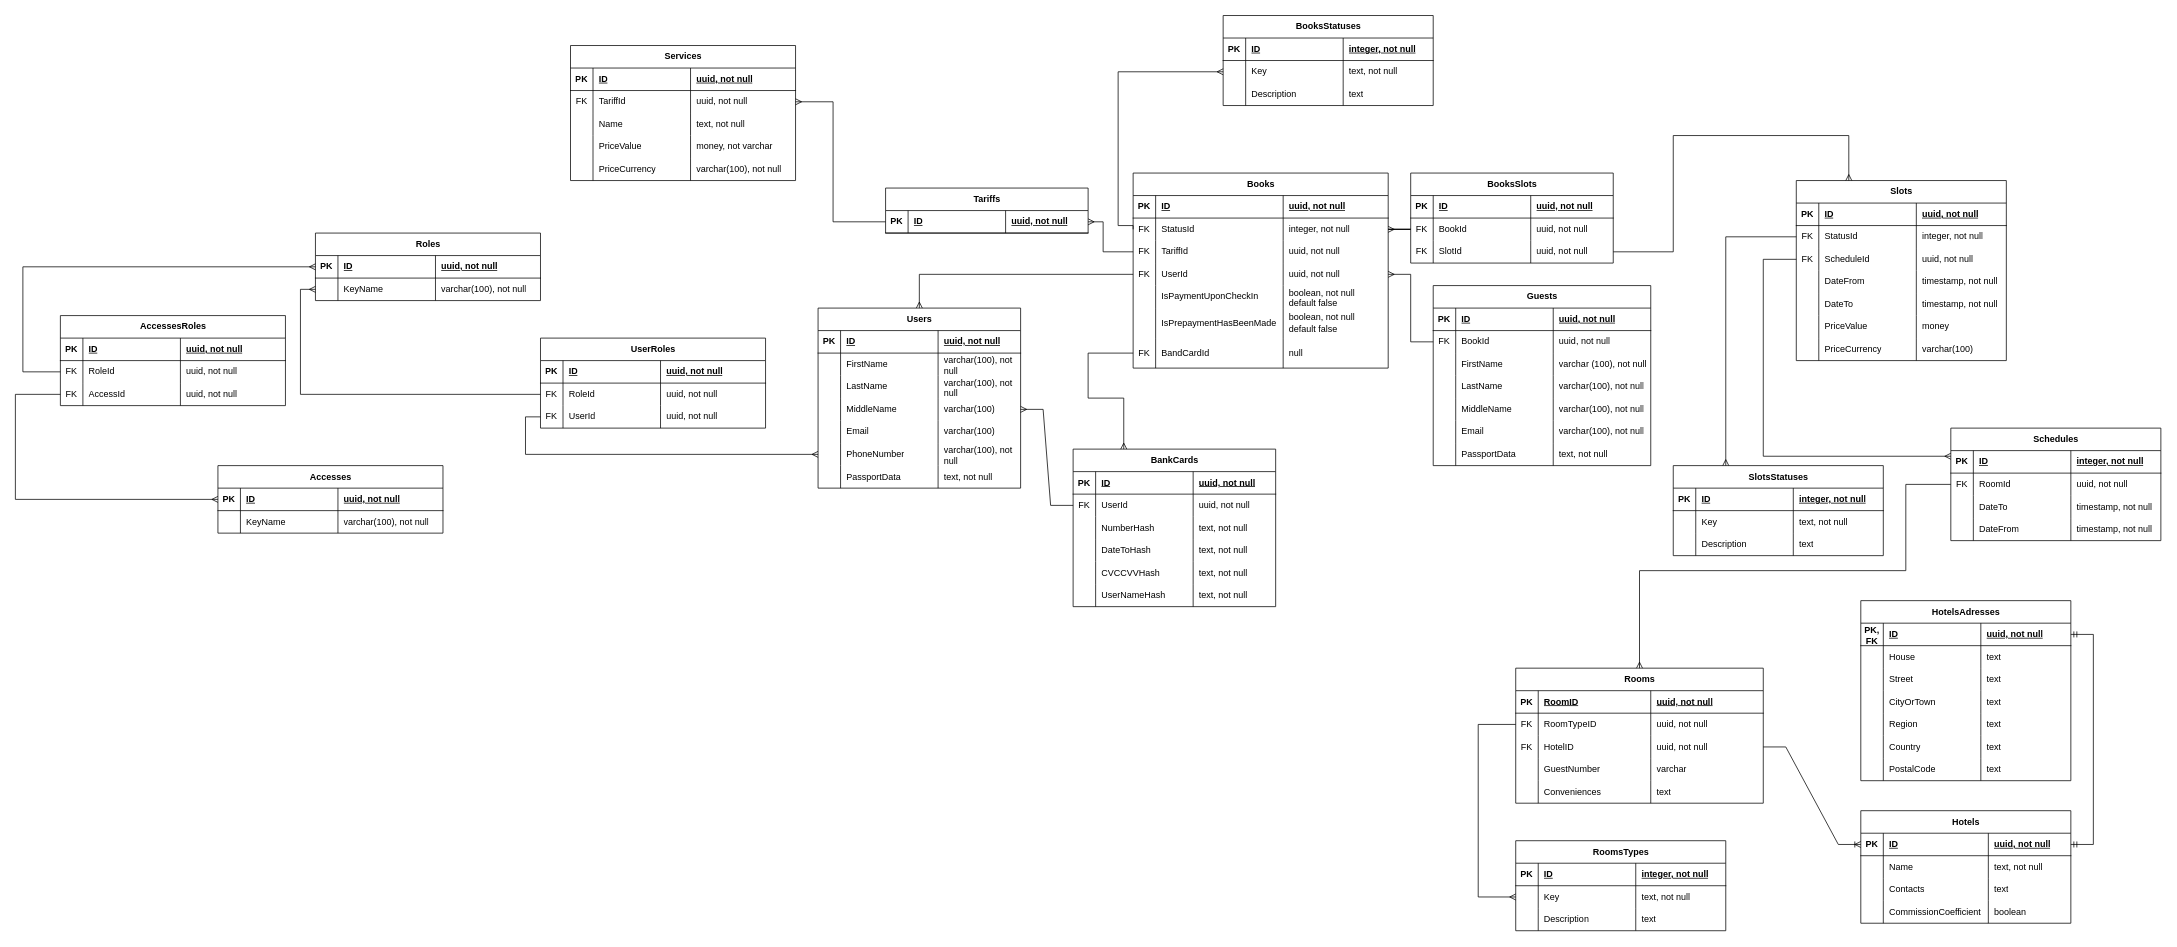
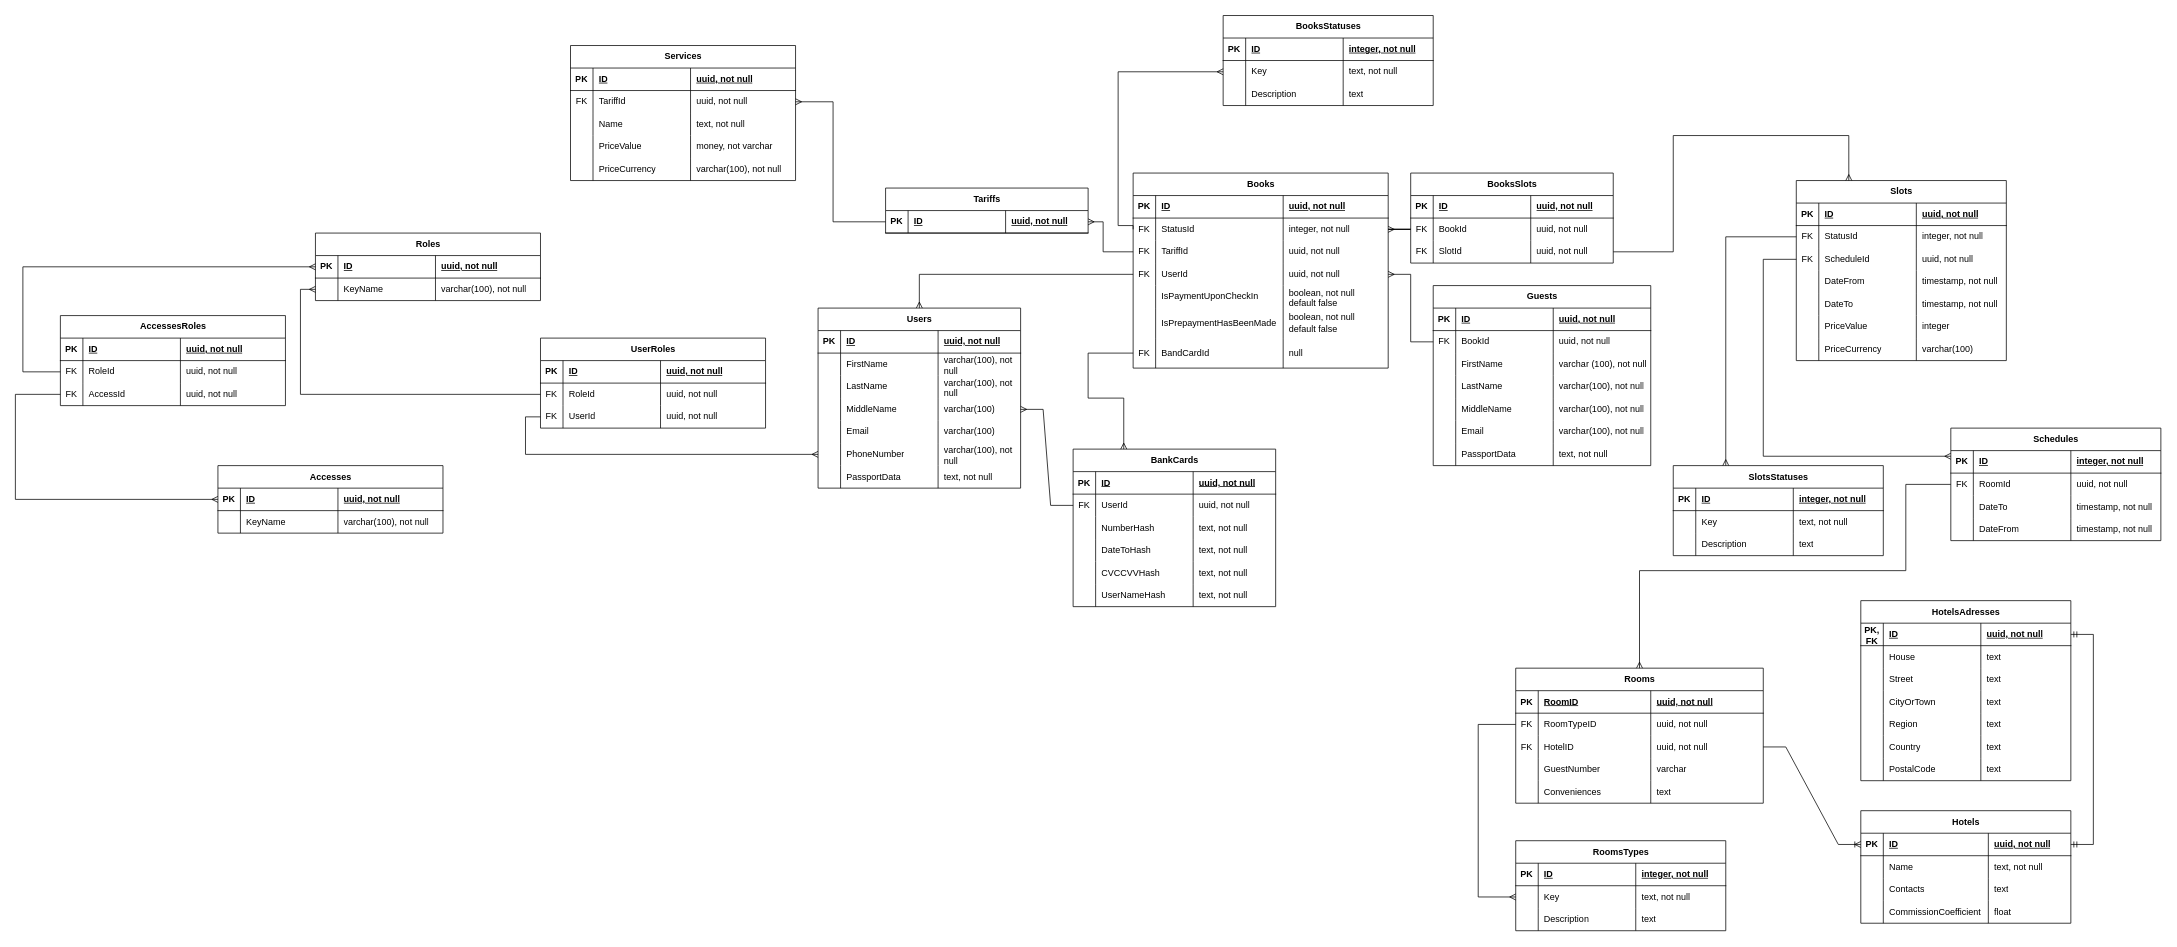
(1934, 327) -> (1938, 327)
(2010, 912) -> (2005, 912)
